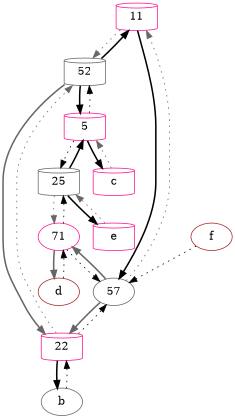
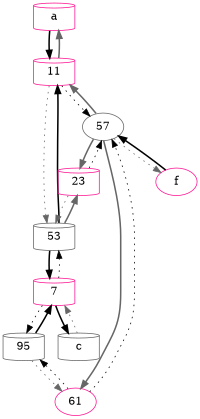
none -> (54, 17)
(85, 72) -> (54, 237)
(85, 127) -> (54, 292)
none -> (134, 154)
(156, 154) -> (73, 99)
(170, 163) -> (86, 102)
(59, 182) -> (24, 347)
(114, 182) -> (79, 347)
(59, 237) -> (76, 402)
(114, 237) -> none
(212, 237) -> (176, 182)
(166, 262) -> (146, 155)
(59, 292) -> none
(62, 347) -> (79, 182)
(62, 402) -> none
